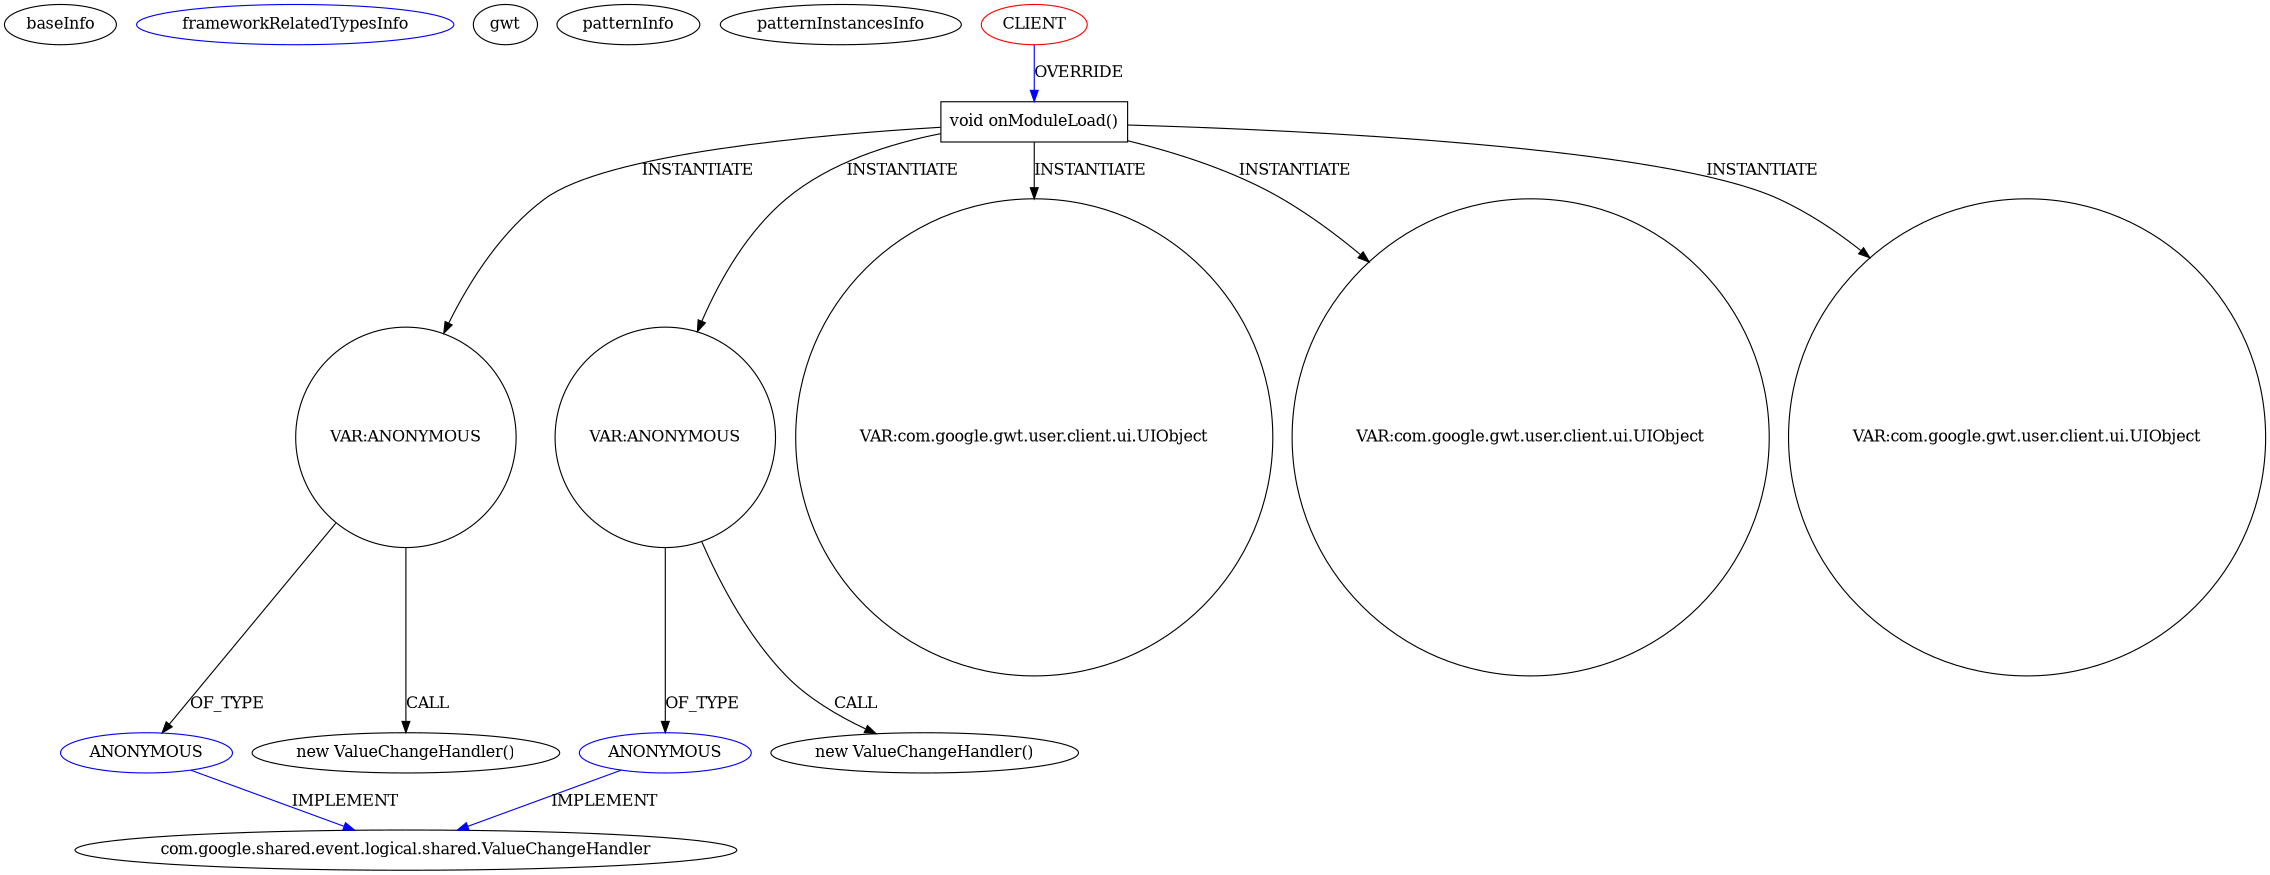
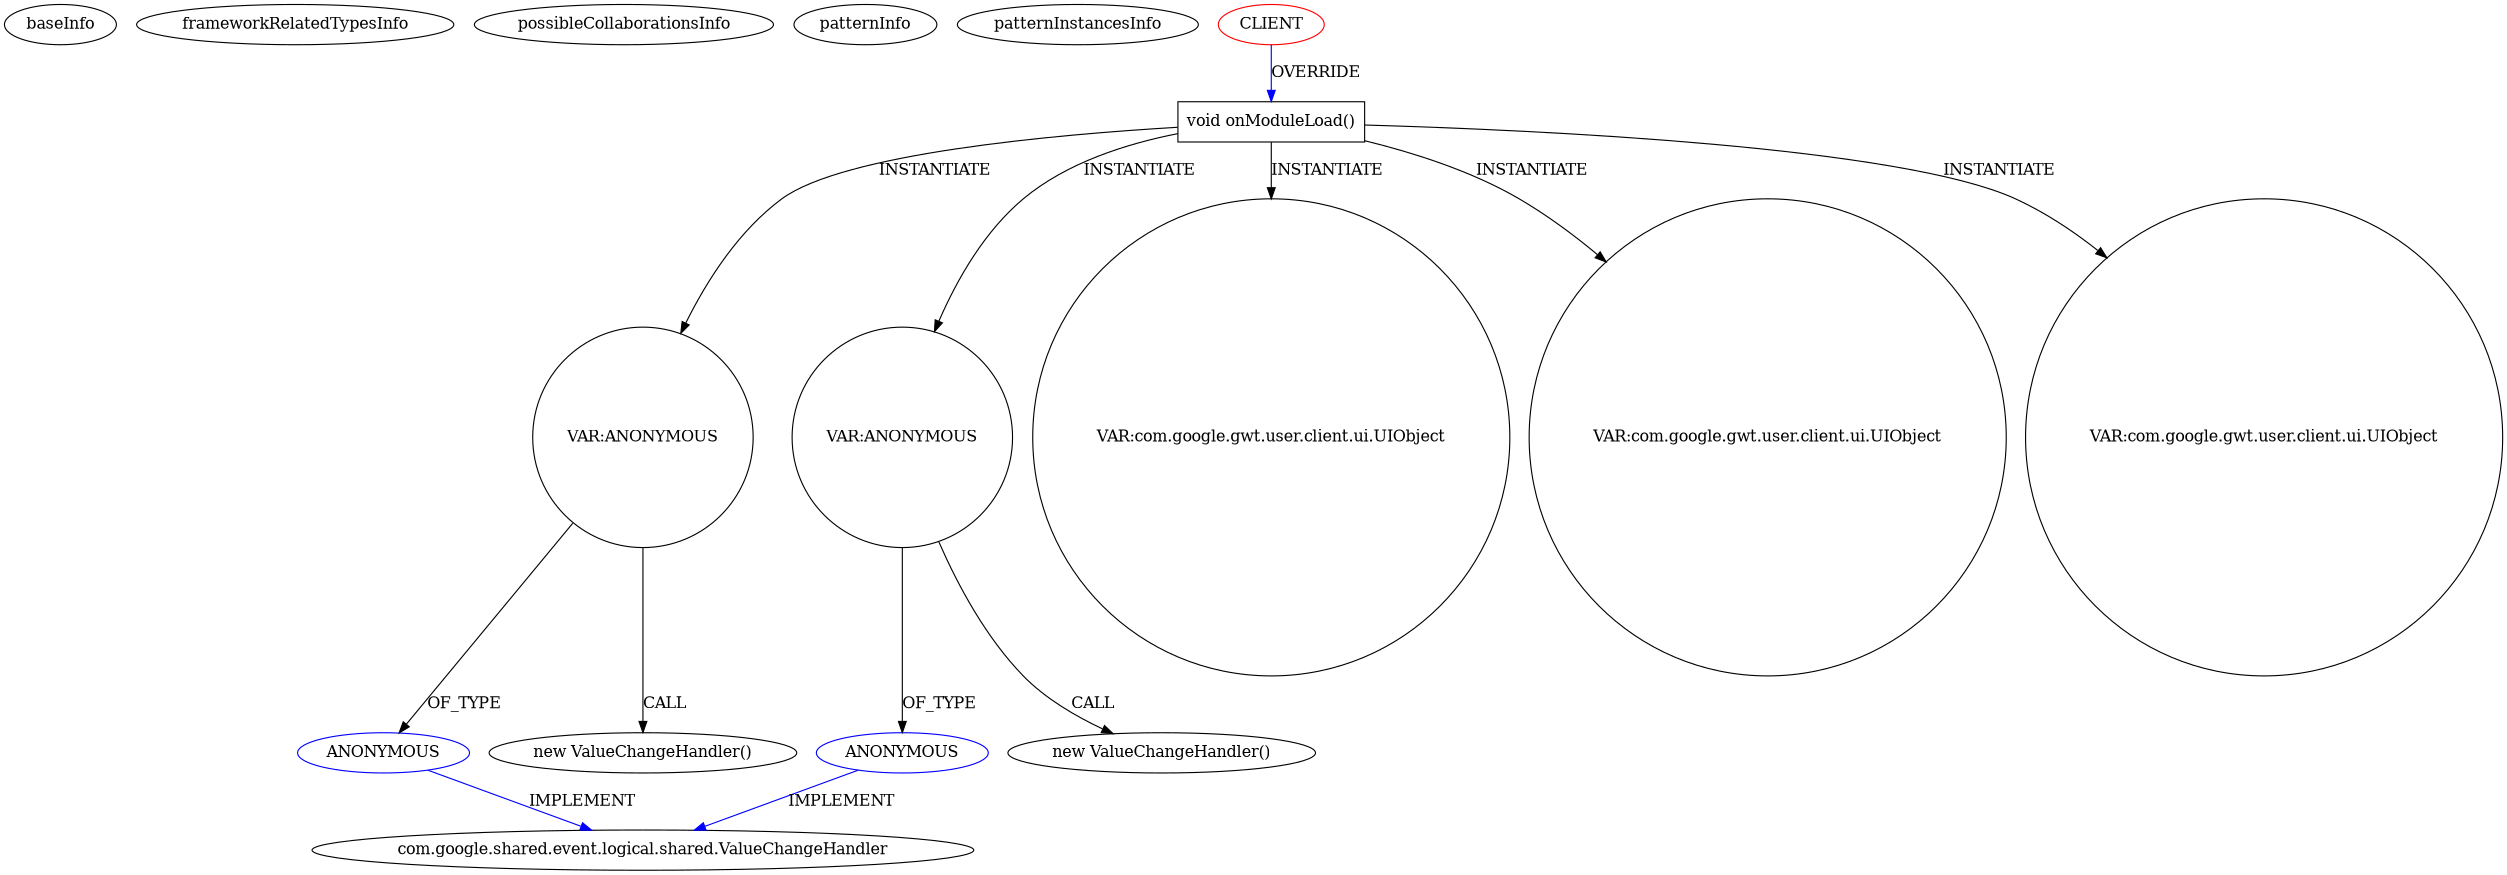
(295, 25) -> (295, 25)
(505, 25) -> (624, 25)
